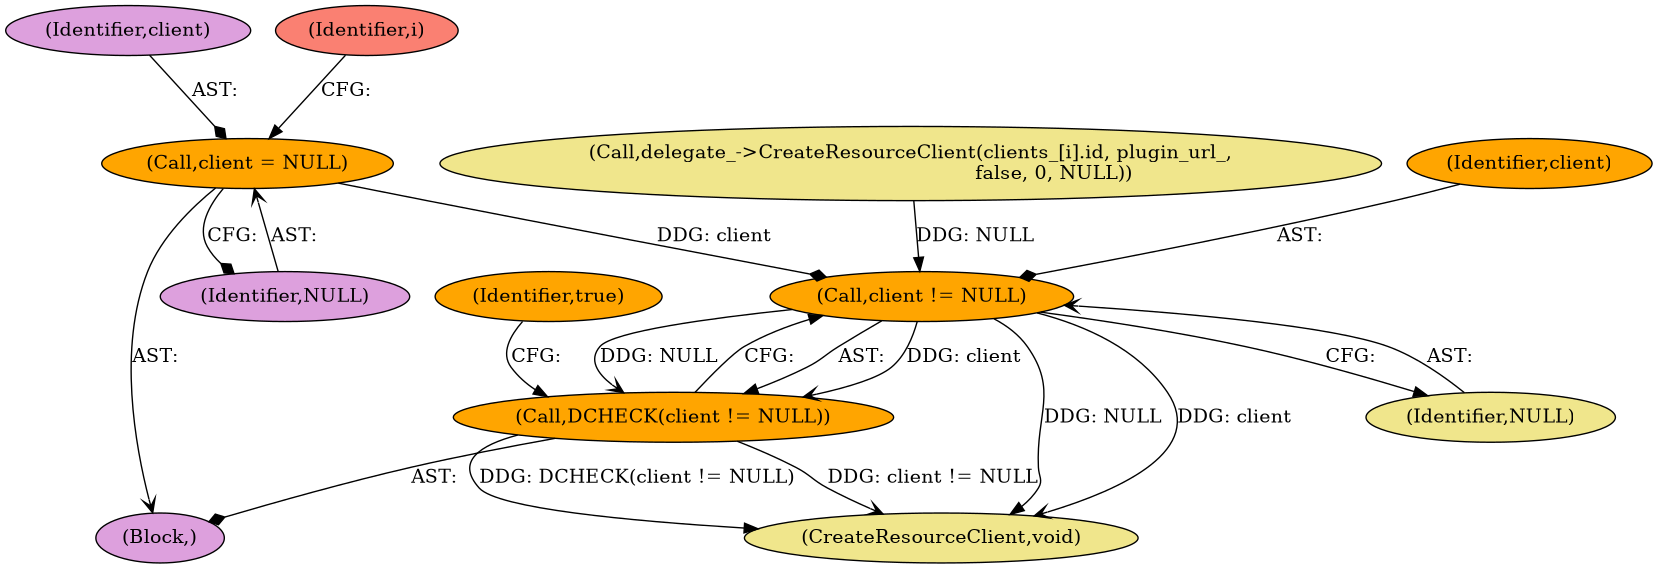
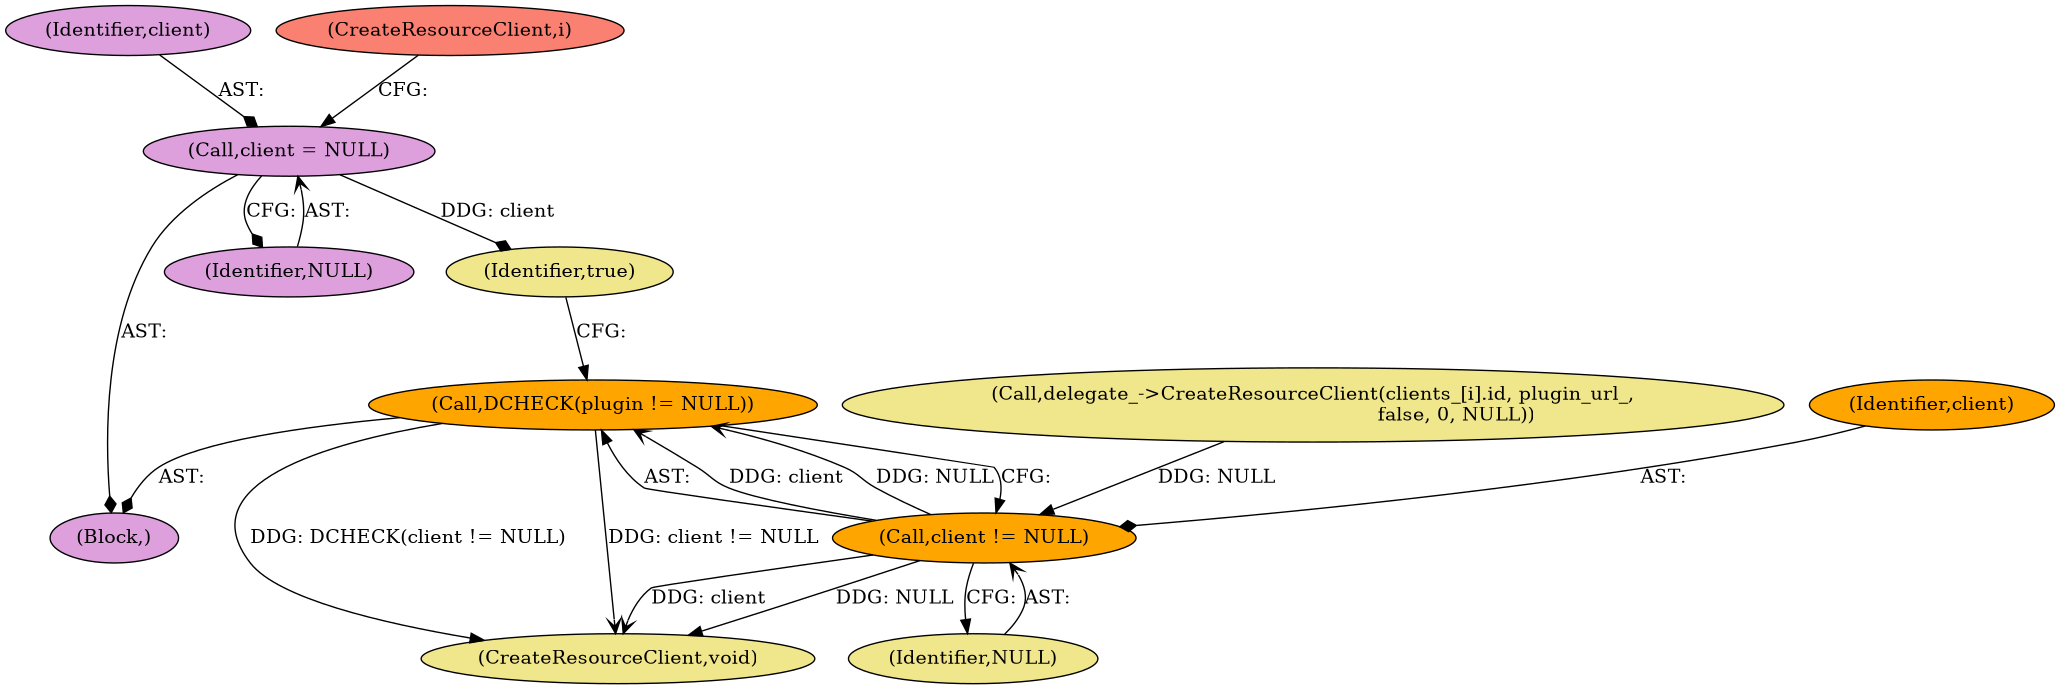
(367, 31) -> (450, 31)
(248, 164) -> (289, 151)
(574, 229) -> (418, 209)
(549, 297) -> (560, 272)
(133, 331) -> (124, 313)
(673, 417) -> (593, 405)
